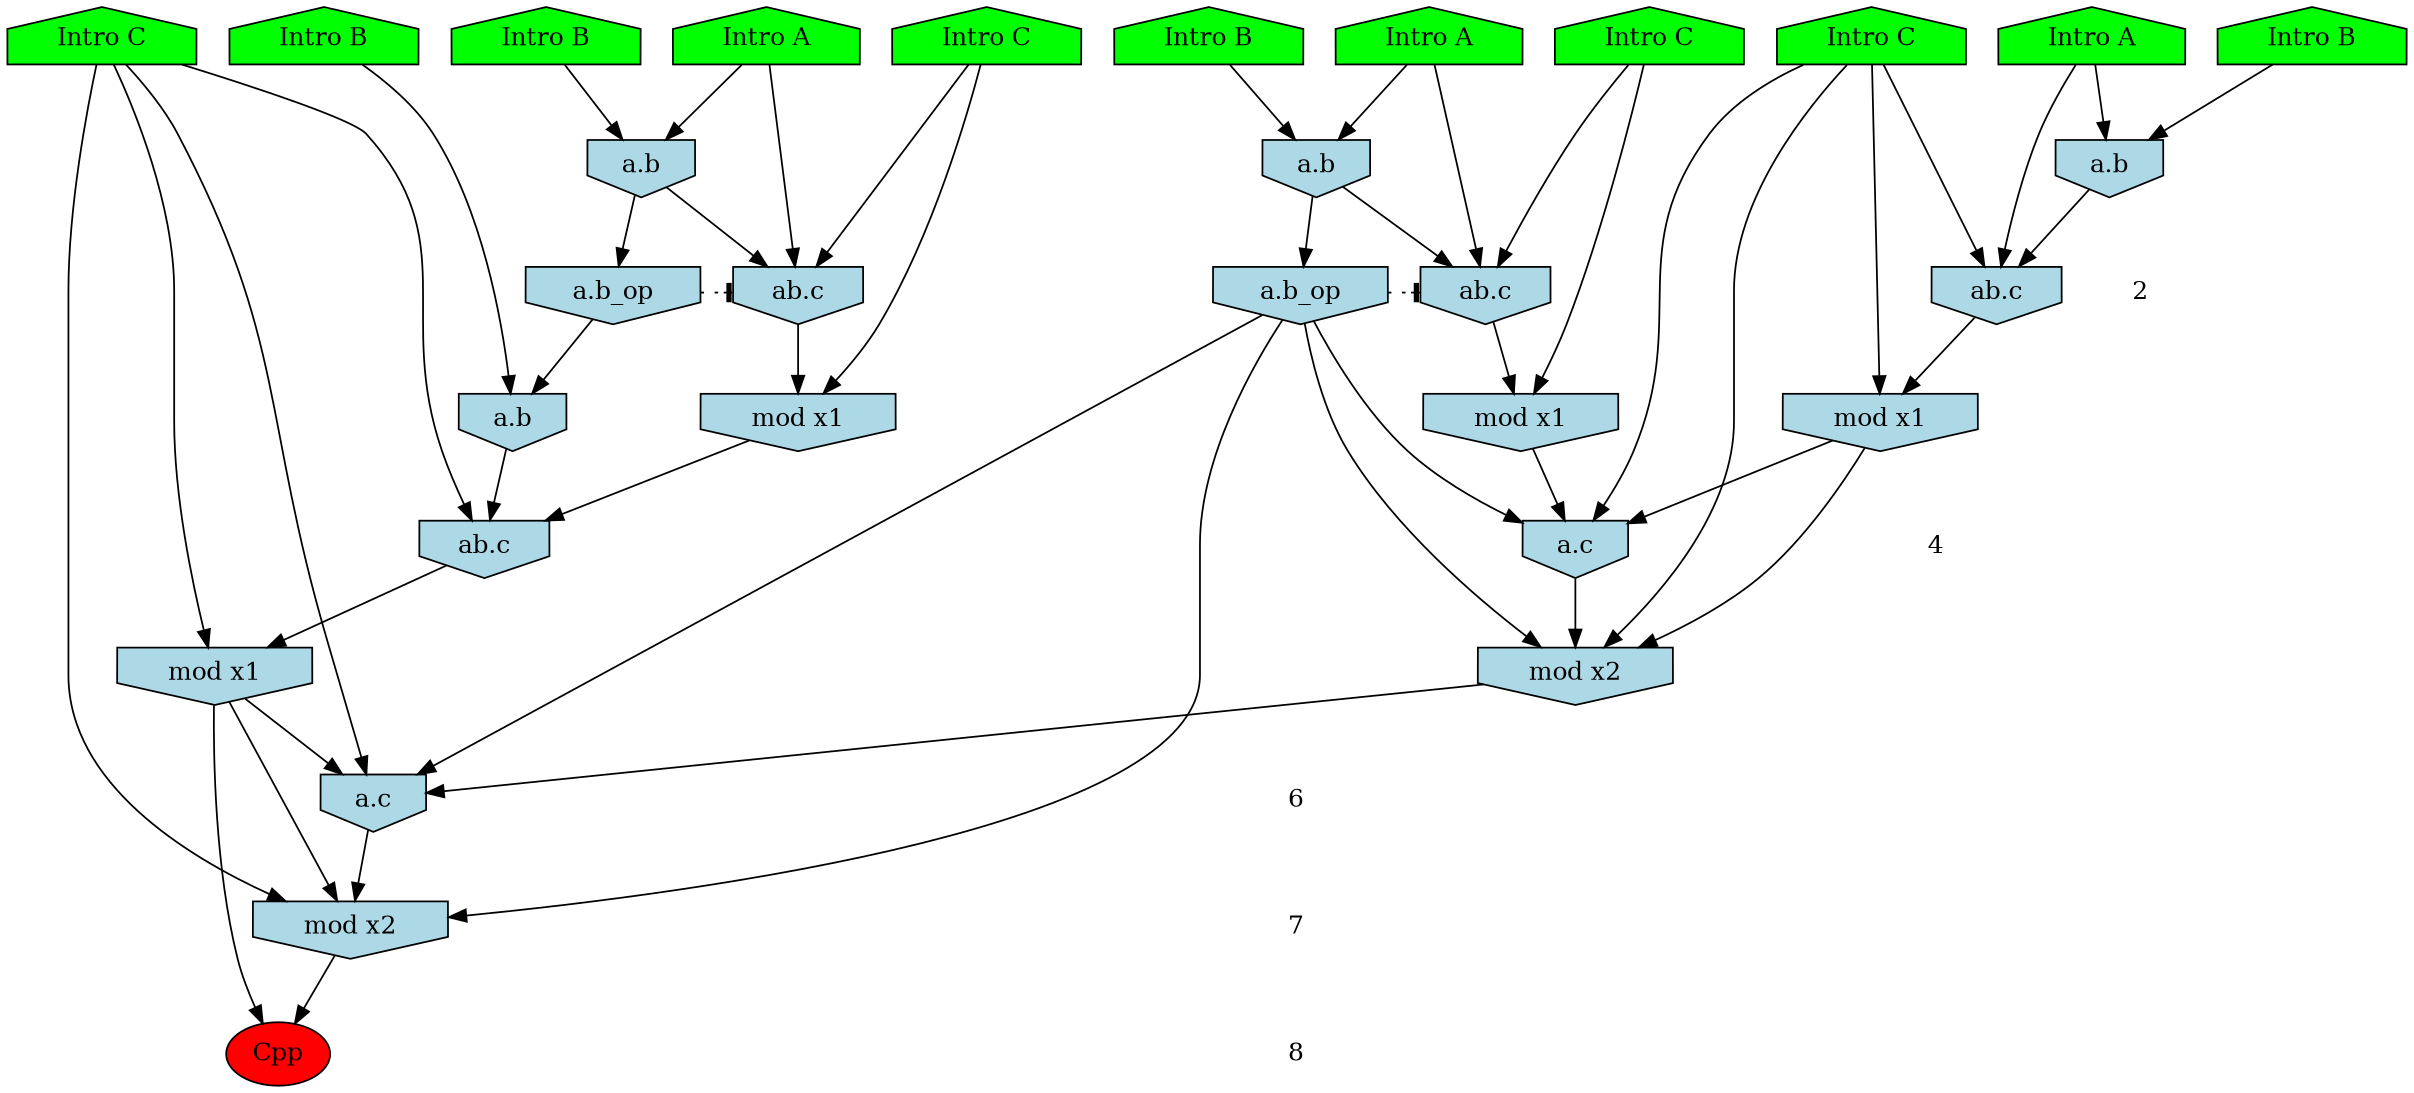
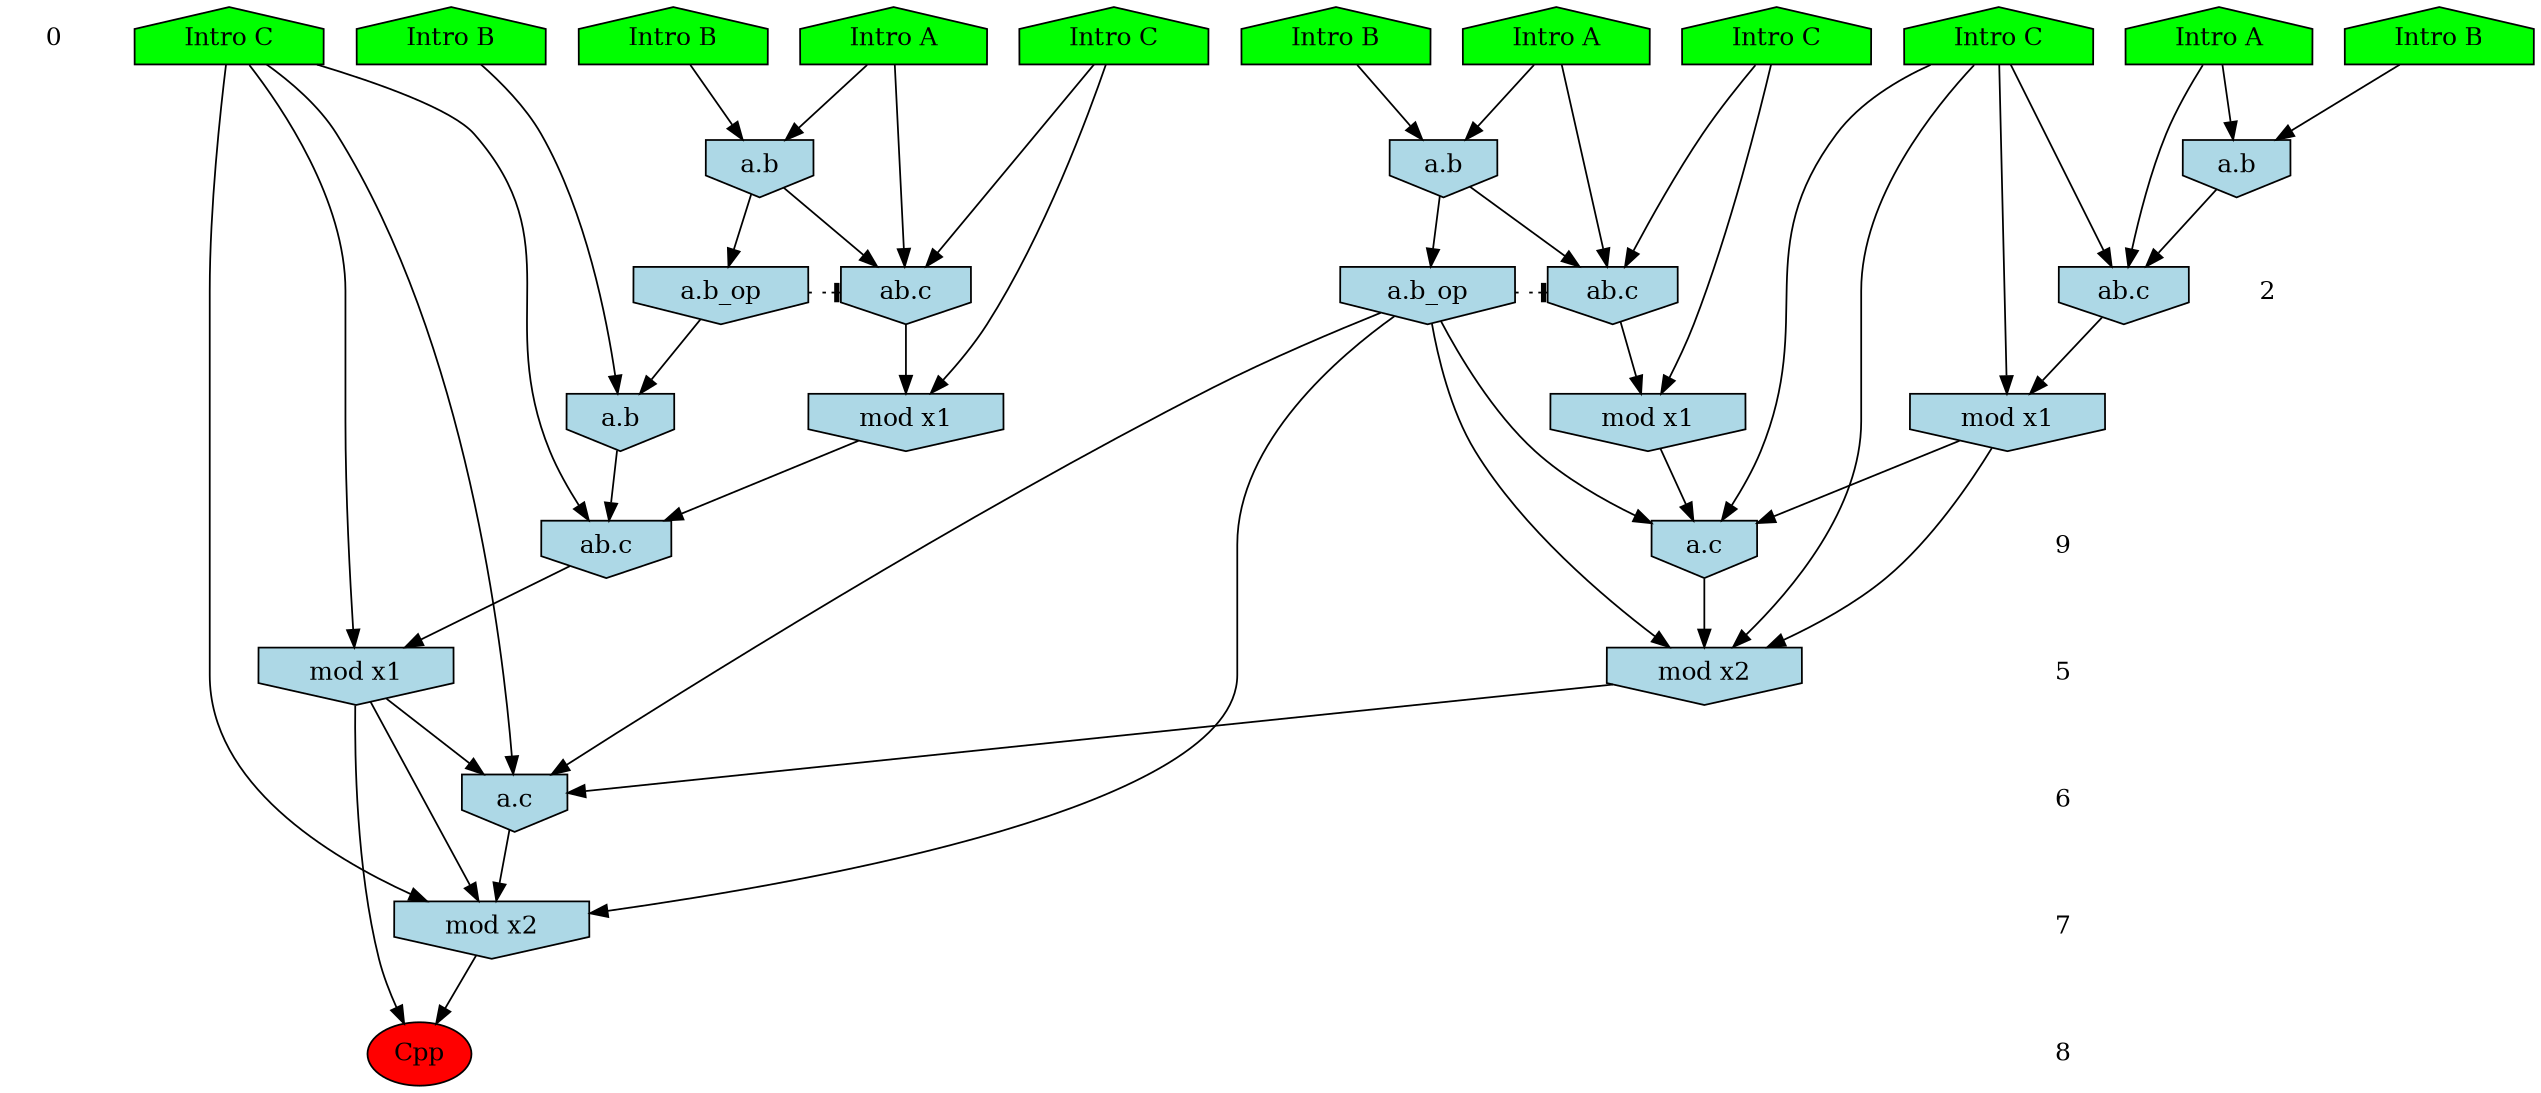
none -> (55, 39)
(1937, 546) -> (2064, 546)
none -> (2064, 673)
